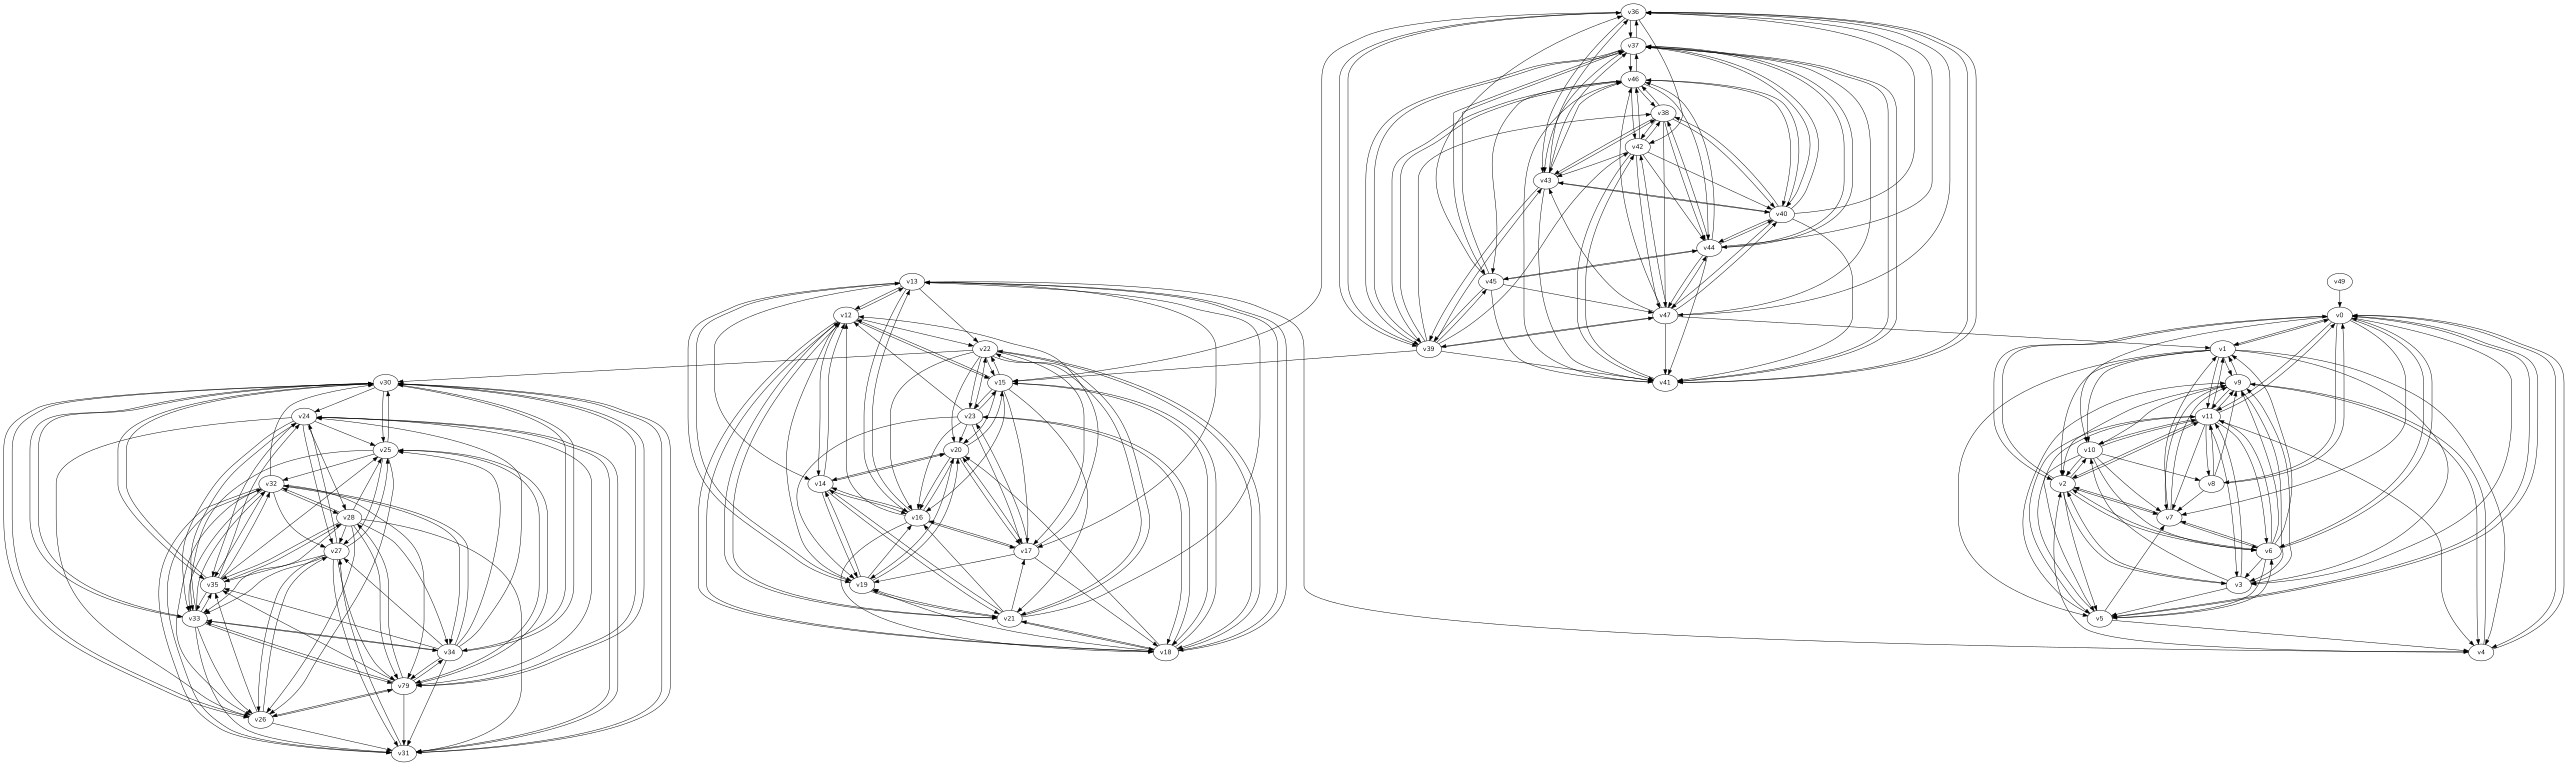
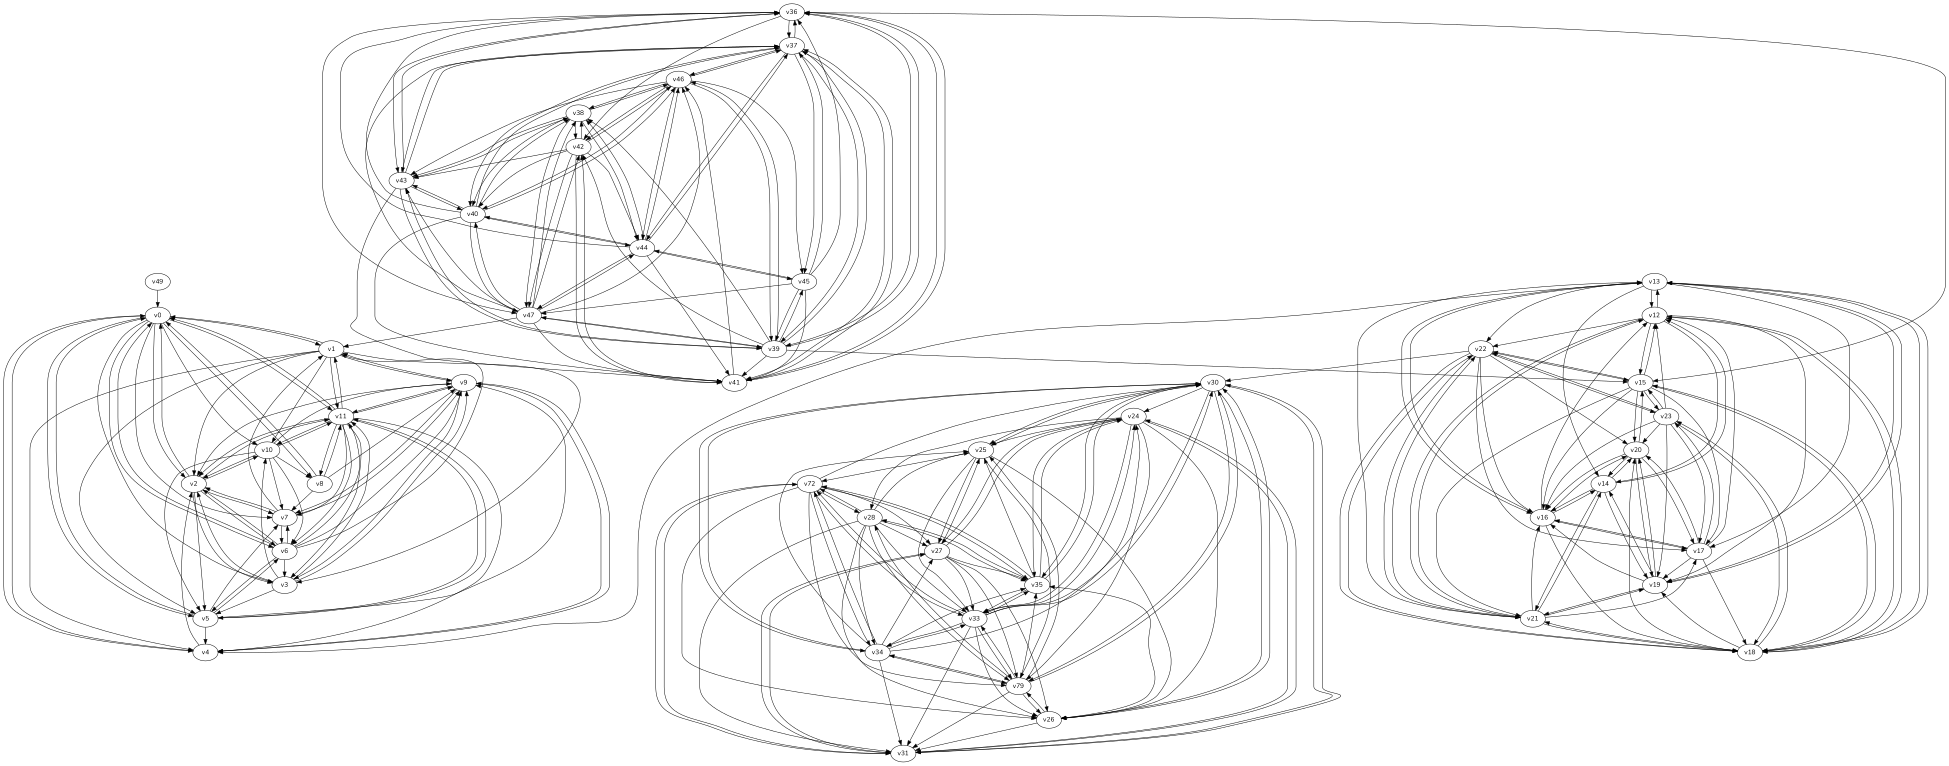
none -> (545, 214)
(271, 484) -> (810, 484)
(274, 635) -> none
